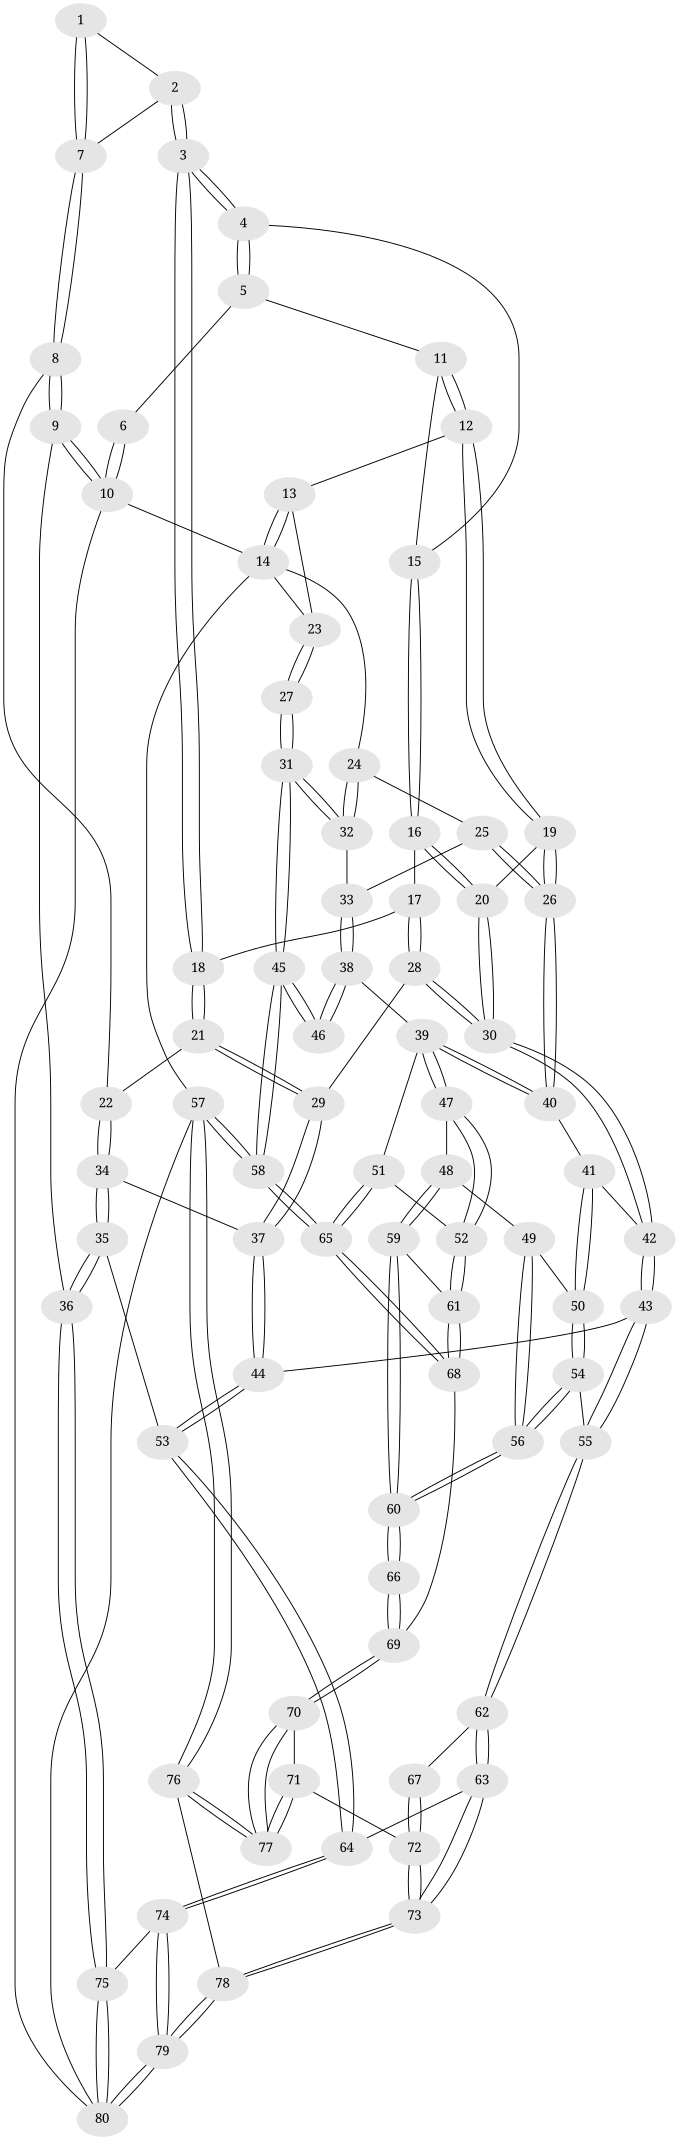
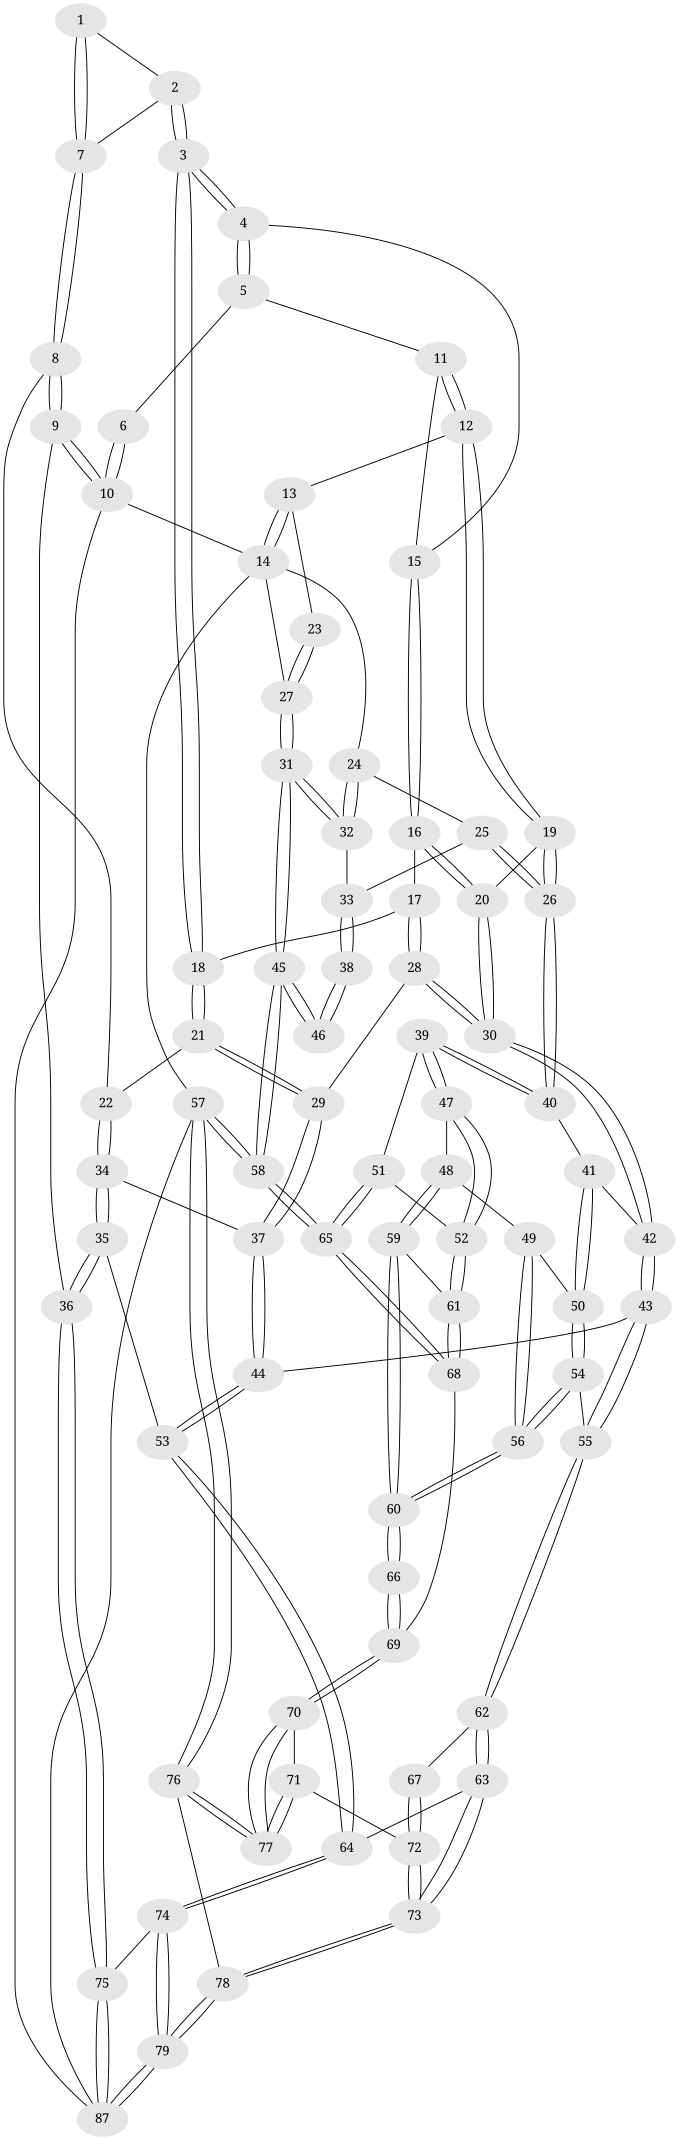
(289, 596) -> (275, 630)
(383, 1001) -> none
(102, 2119) -> (102, 2119)
